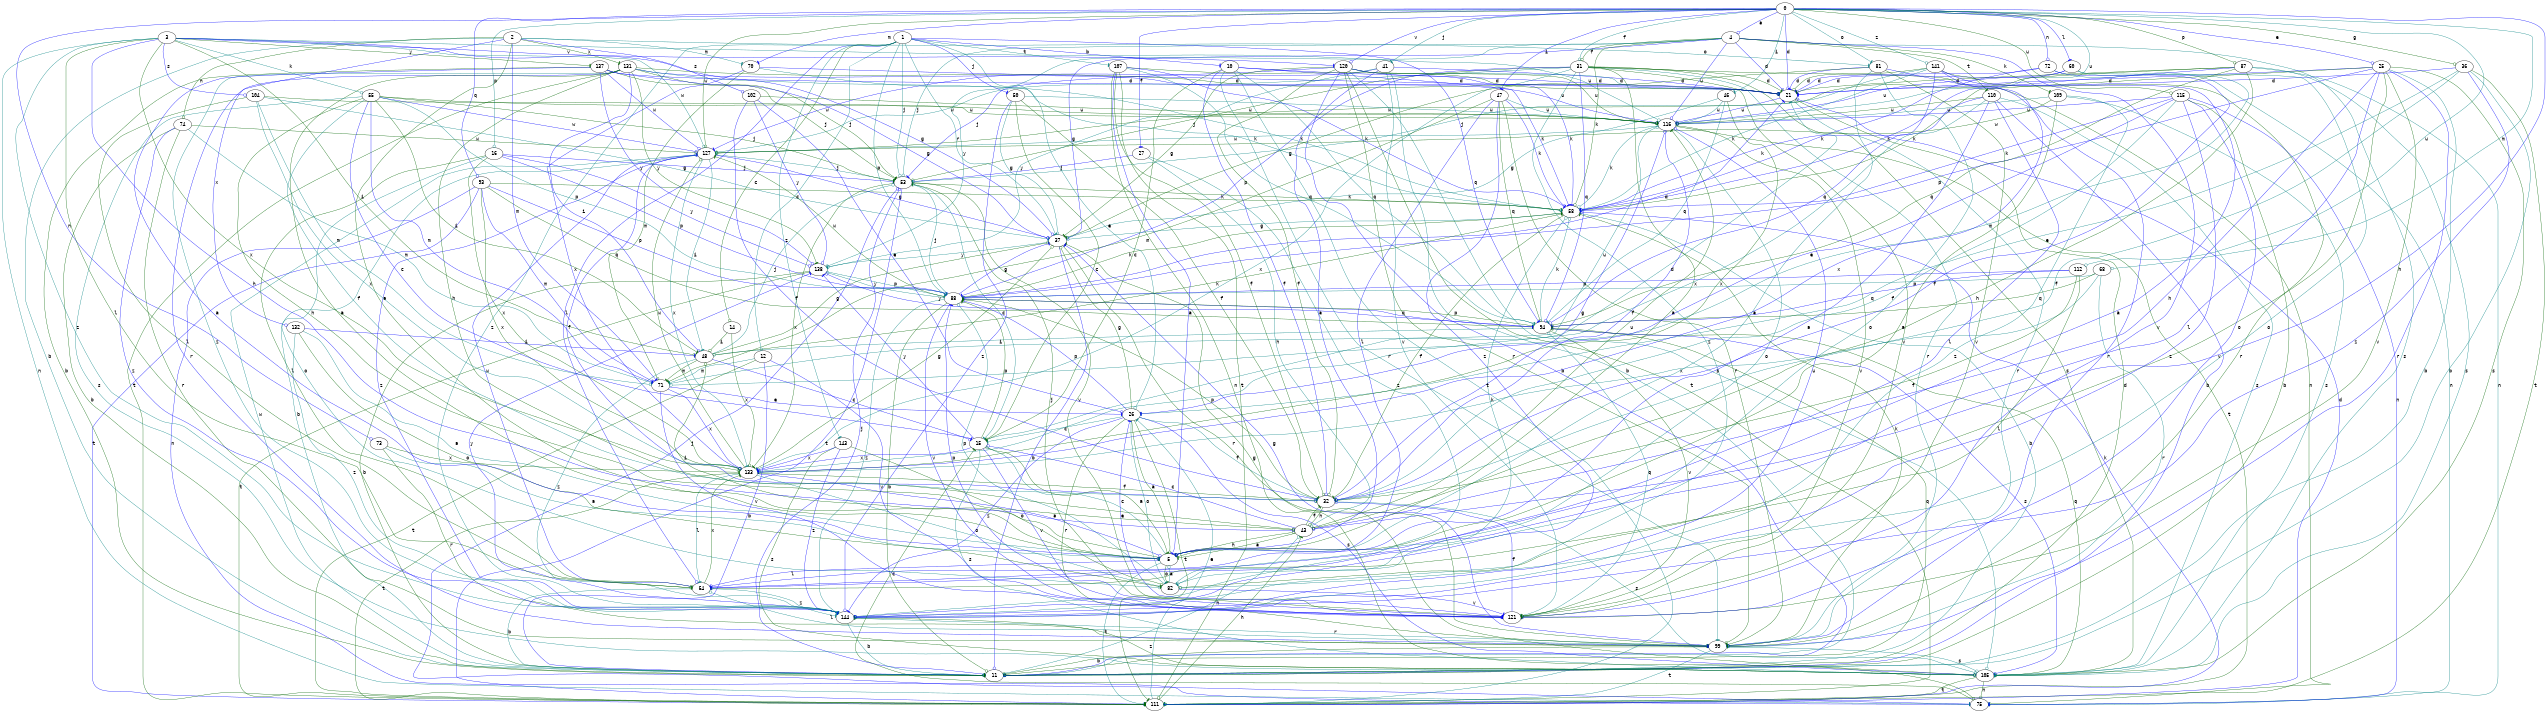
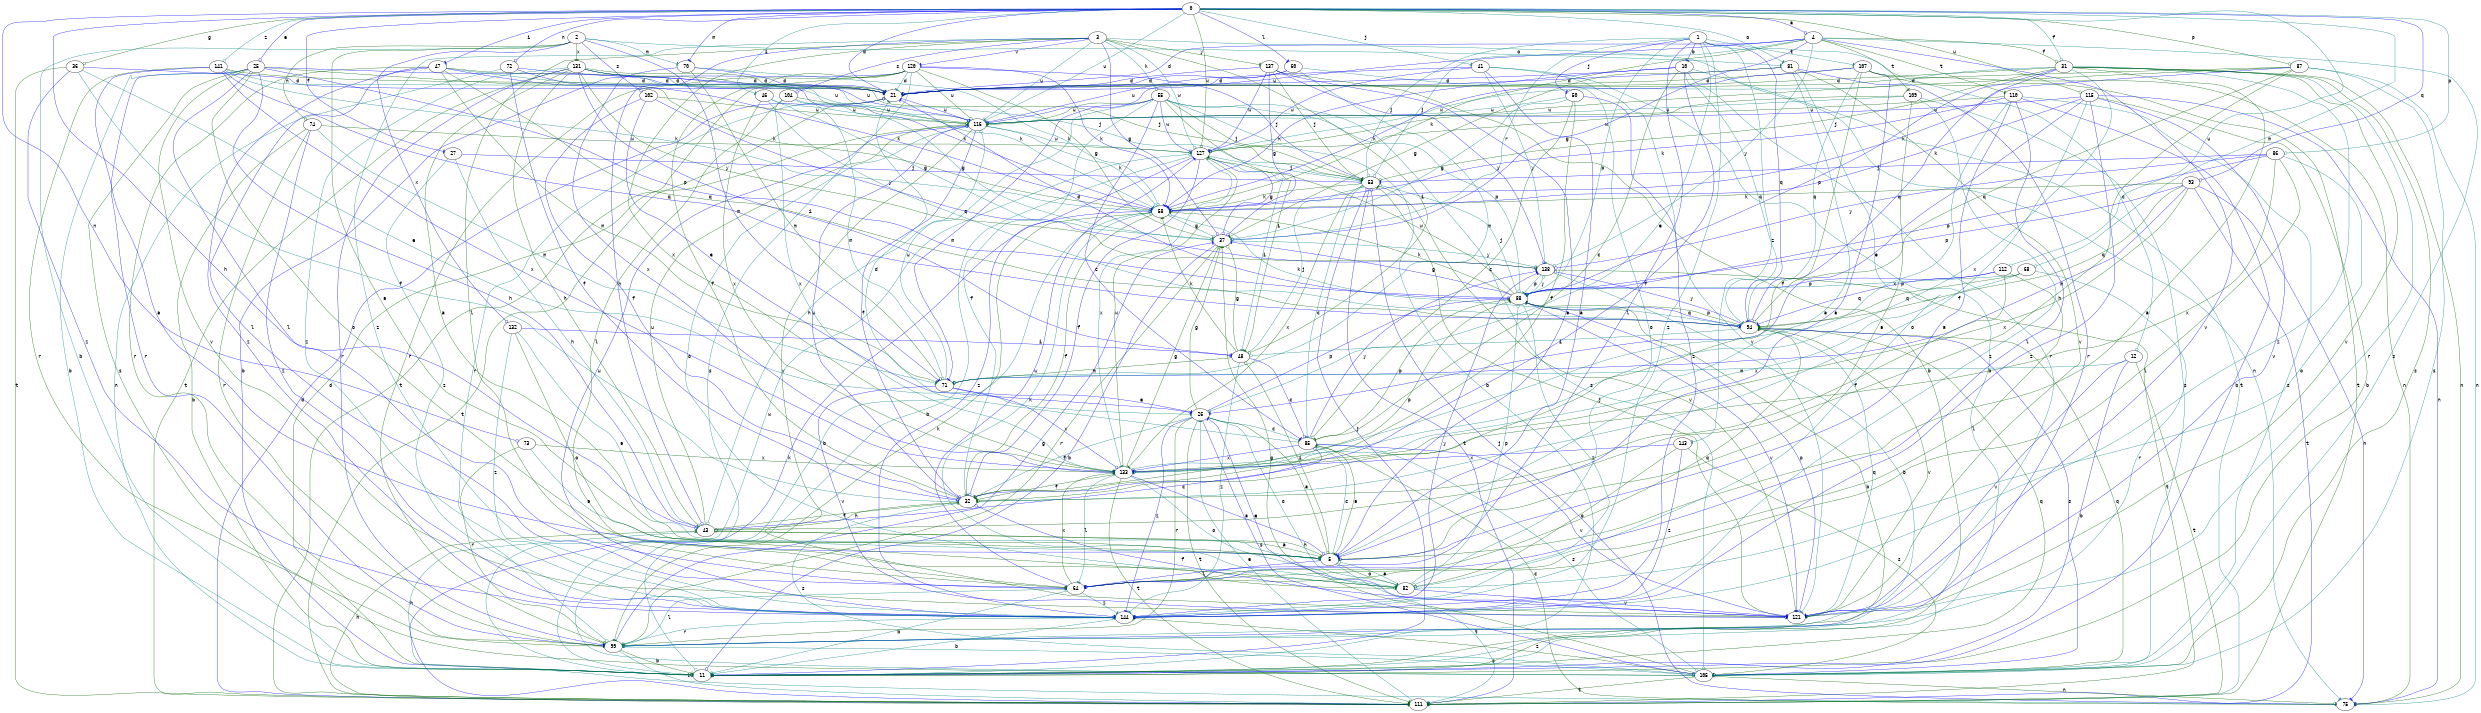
(1463, 20) -> none
(2005, 67) -> (1893, 67)
none -> (665, 78)
(494, 154) -> (2275, 154)
(1583, 313) -> (814, 313)
(732, 328) -> none
(1277, 346) -> (573, 347)
(717, 365) -> (1541, 374)
(1870, 396) -> (917, 439)
(978, 444) -> (1307, 444)
(625, 465) -> (910, 239)
(382, 526) -> (1617, 634)
none -> (1481, 556)
(1995, 662) -> (1580, 583)
